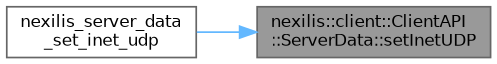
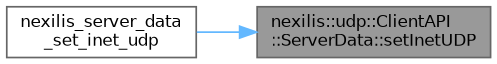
(374, 32) -> (374, 32)
